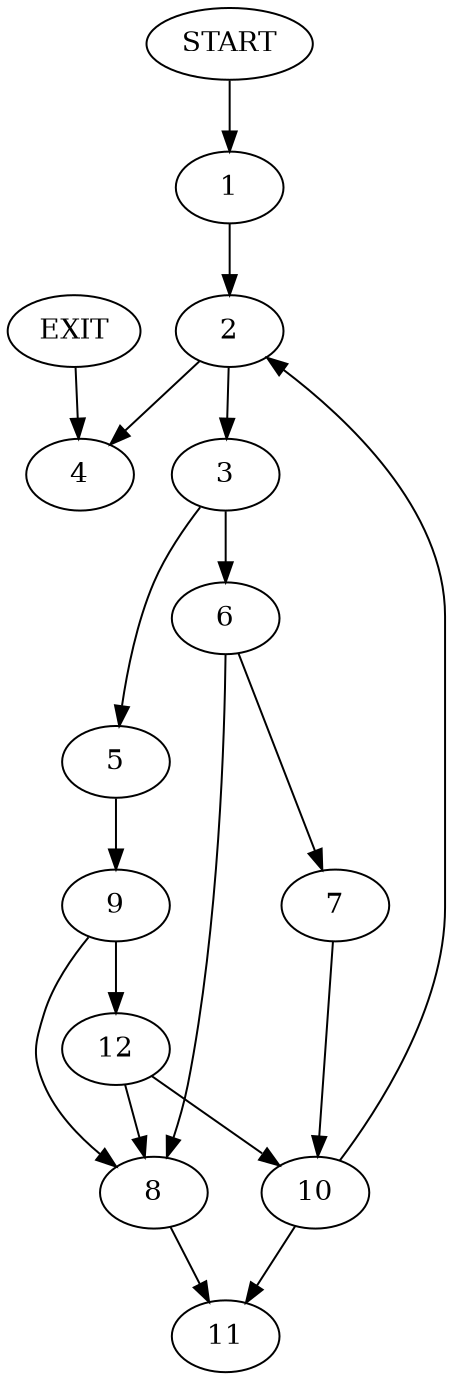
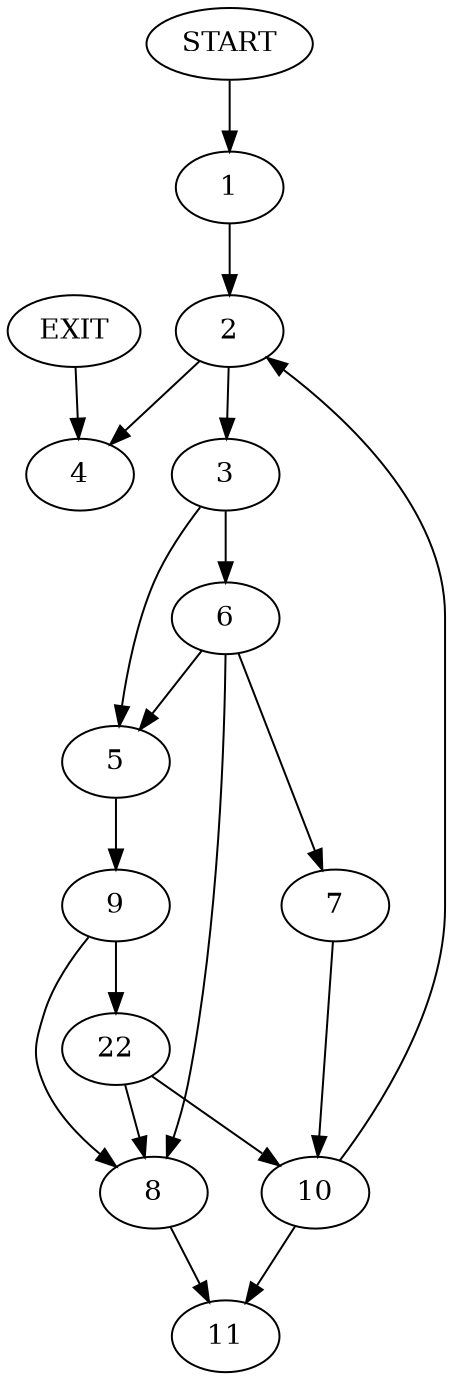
none -> (177, 682)
(116, 1049) -> (116, 1049)
